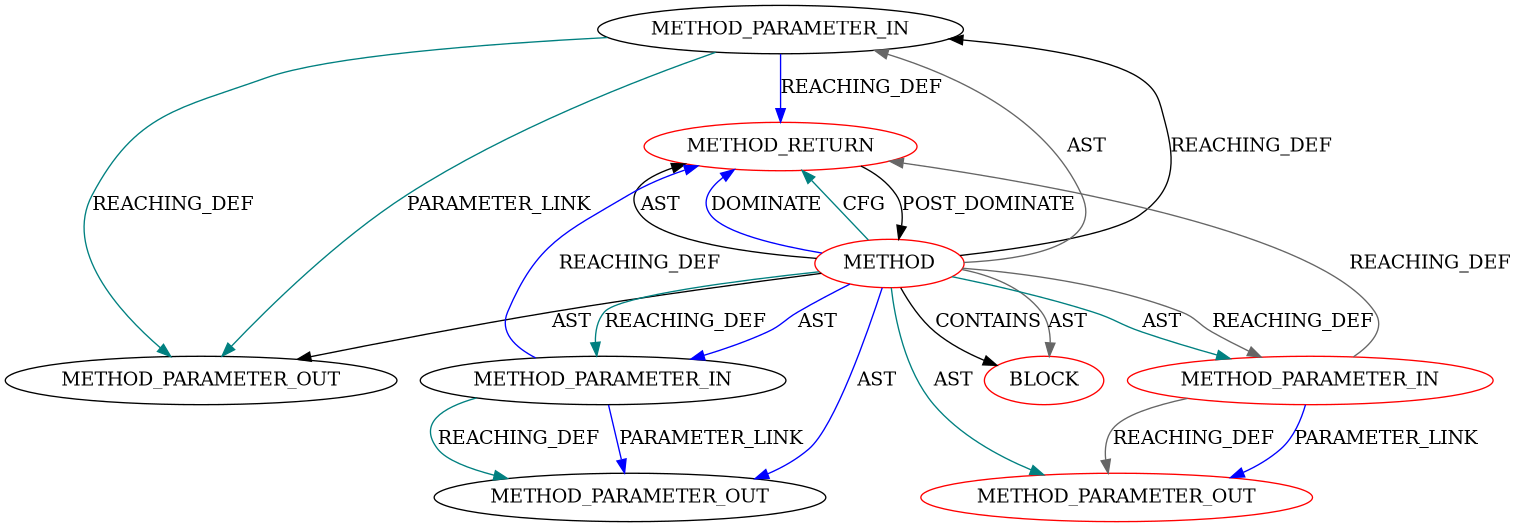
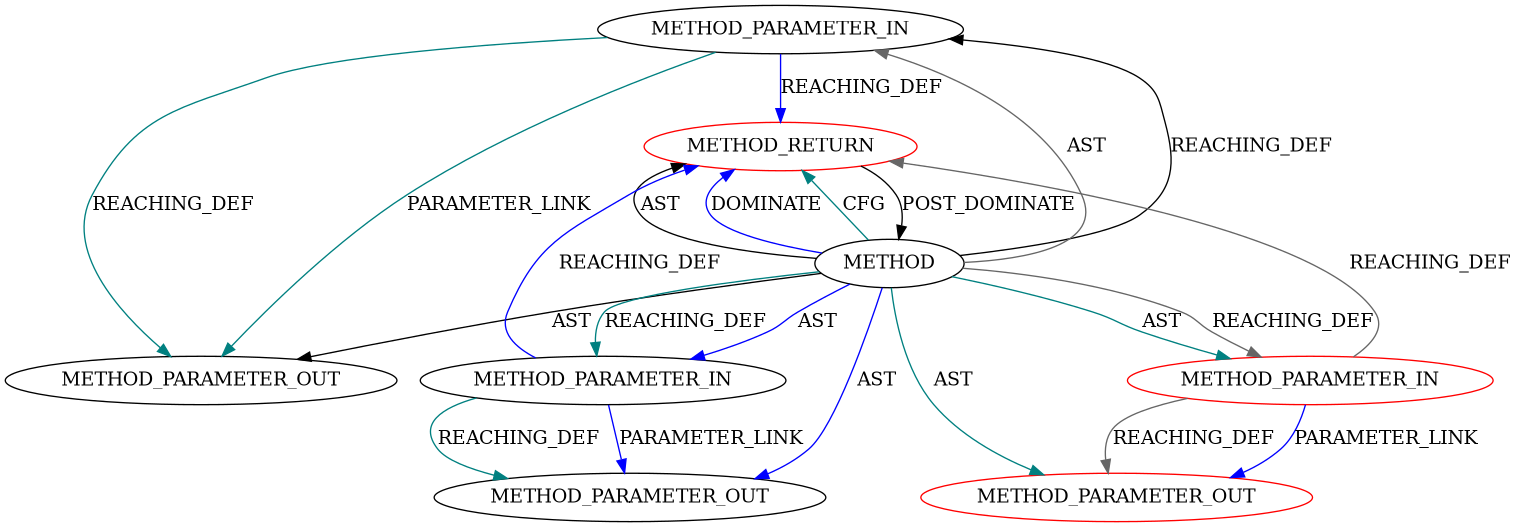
(889, 264) -> (889, 264)
(1044, 380) -> none
